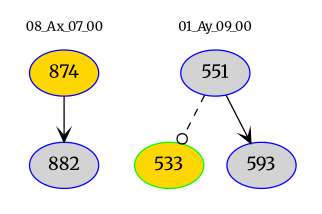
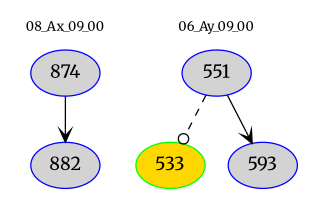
(65, 28) -> (65, 28)
(215, 28) -> (217, 28)
(64, 73) -> (65, 73)
